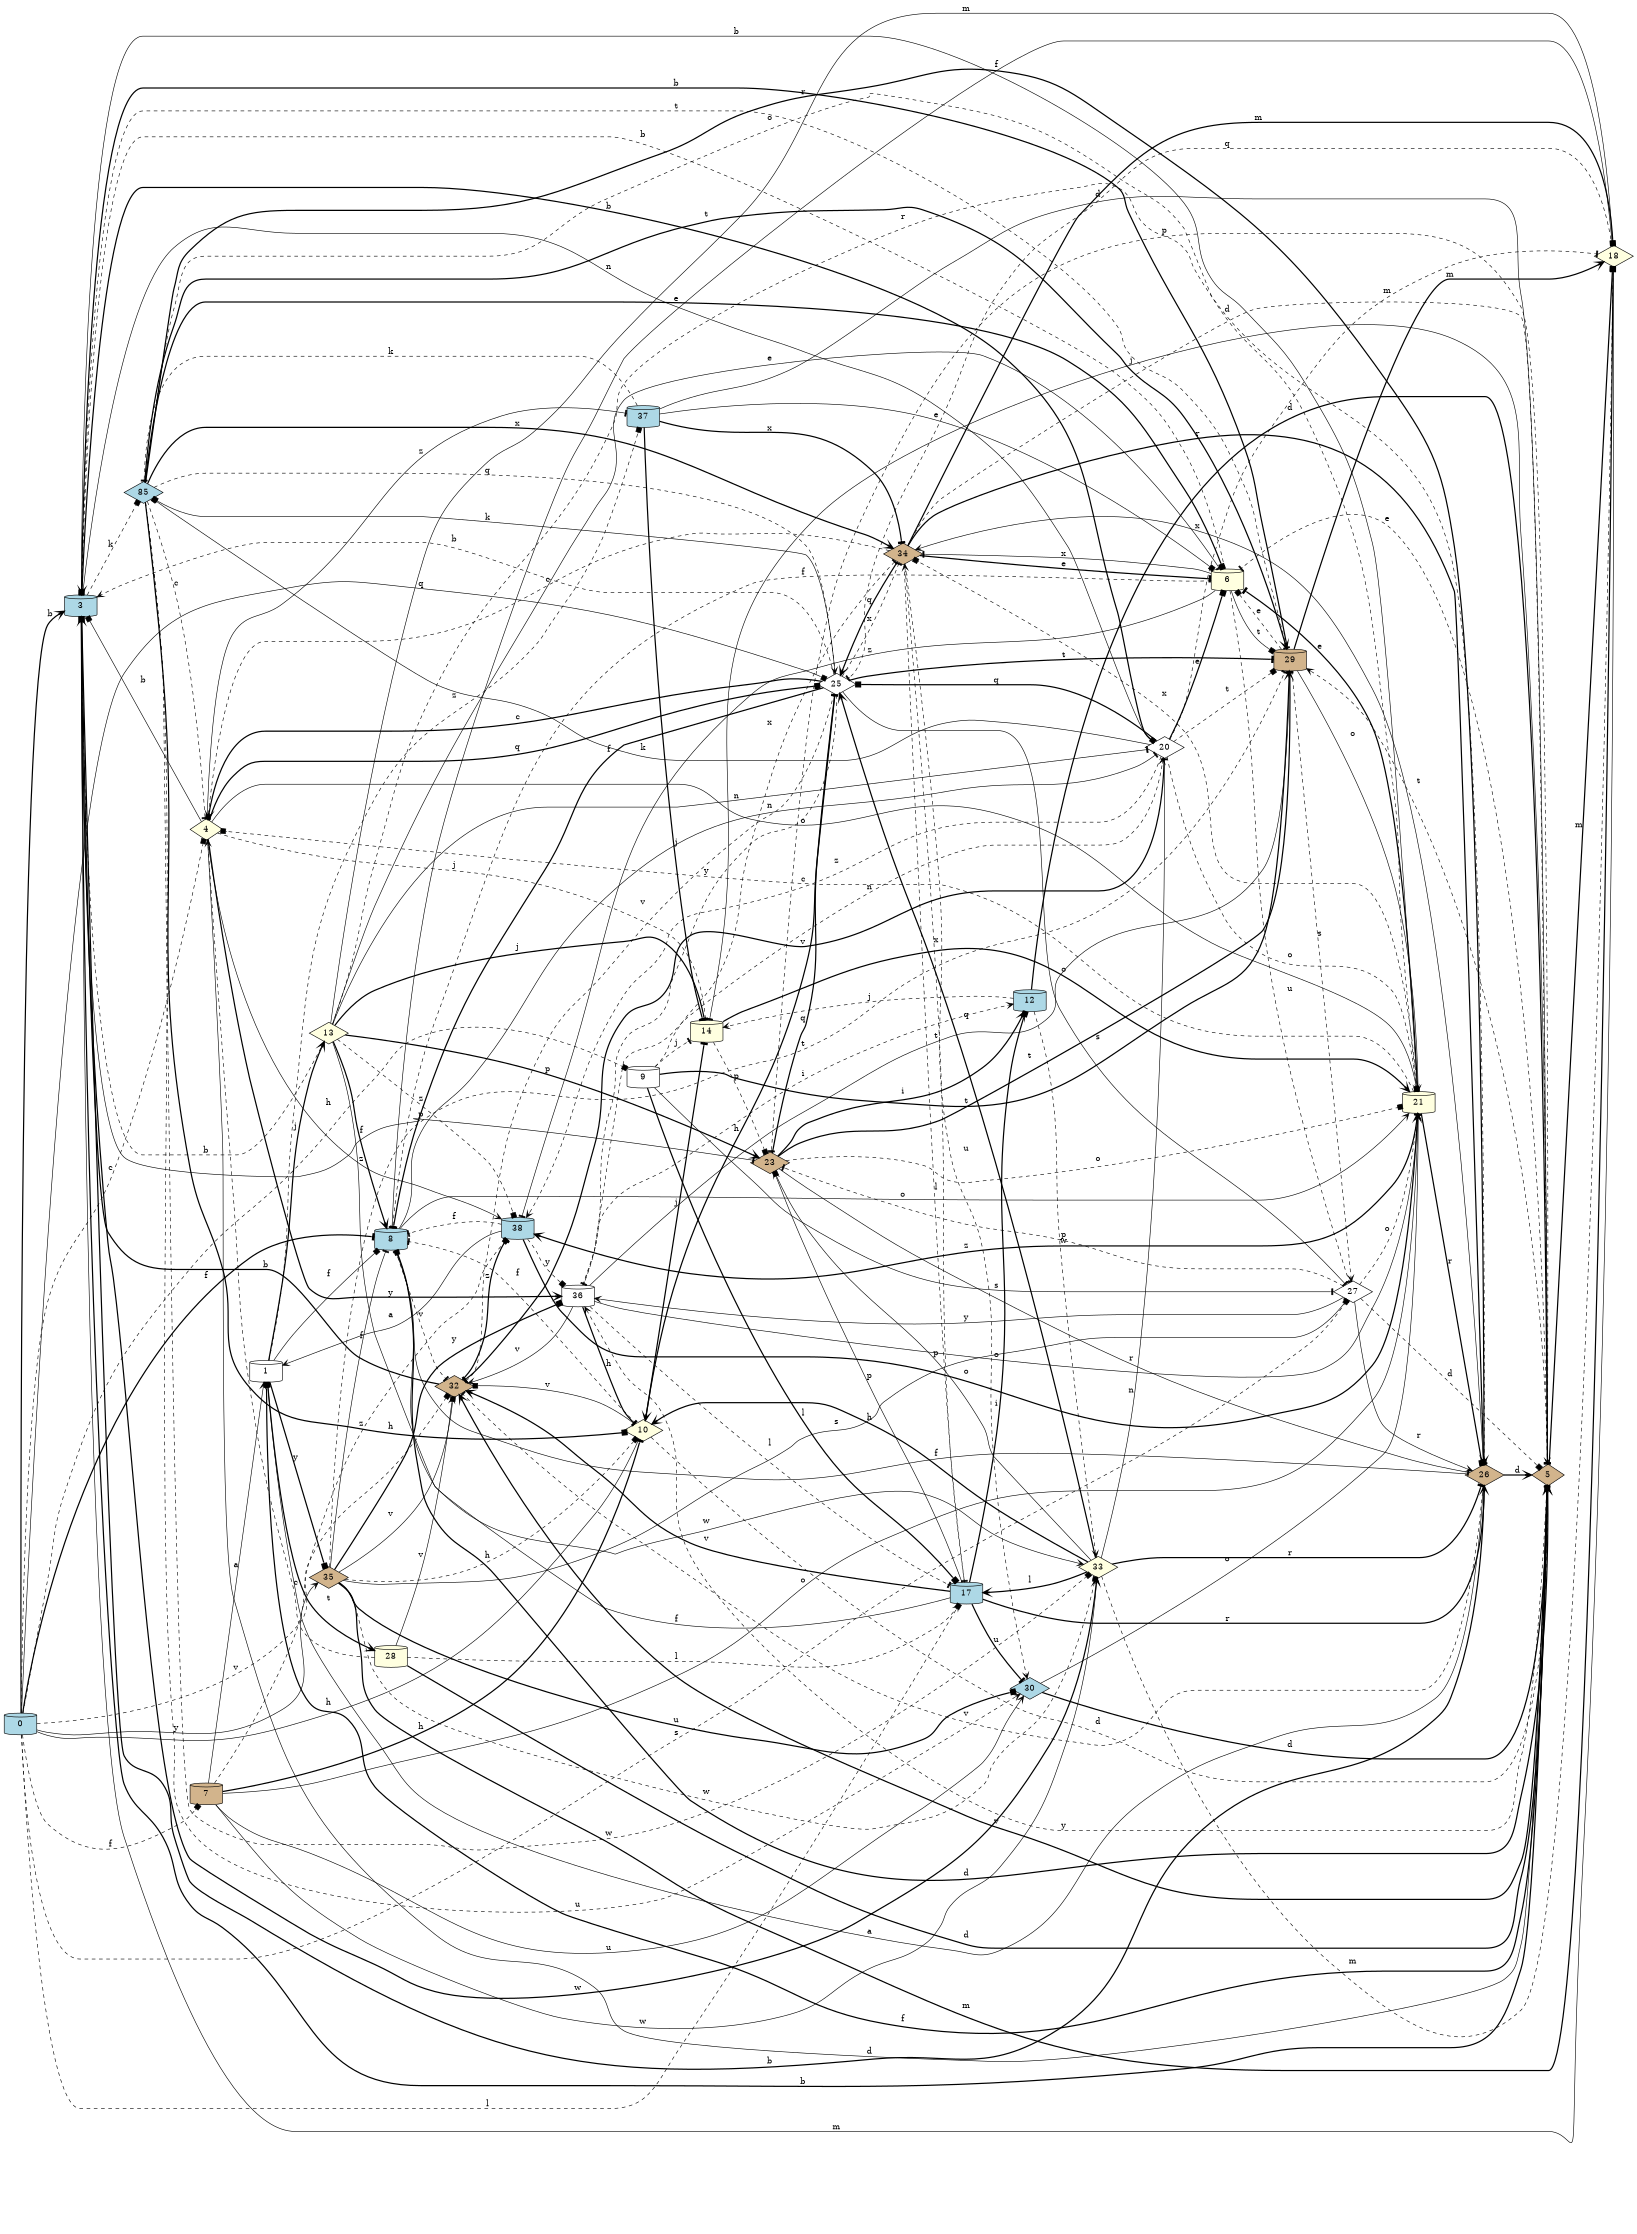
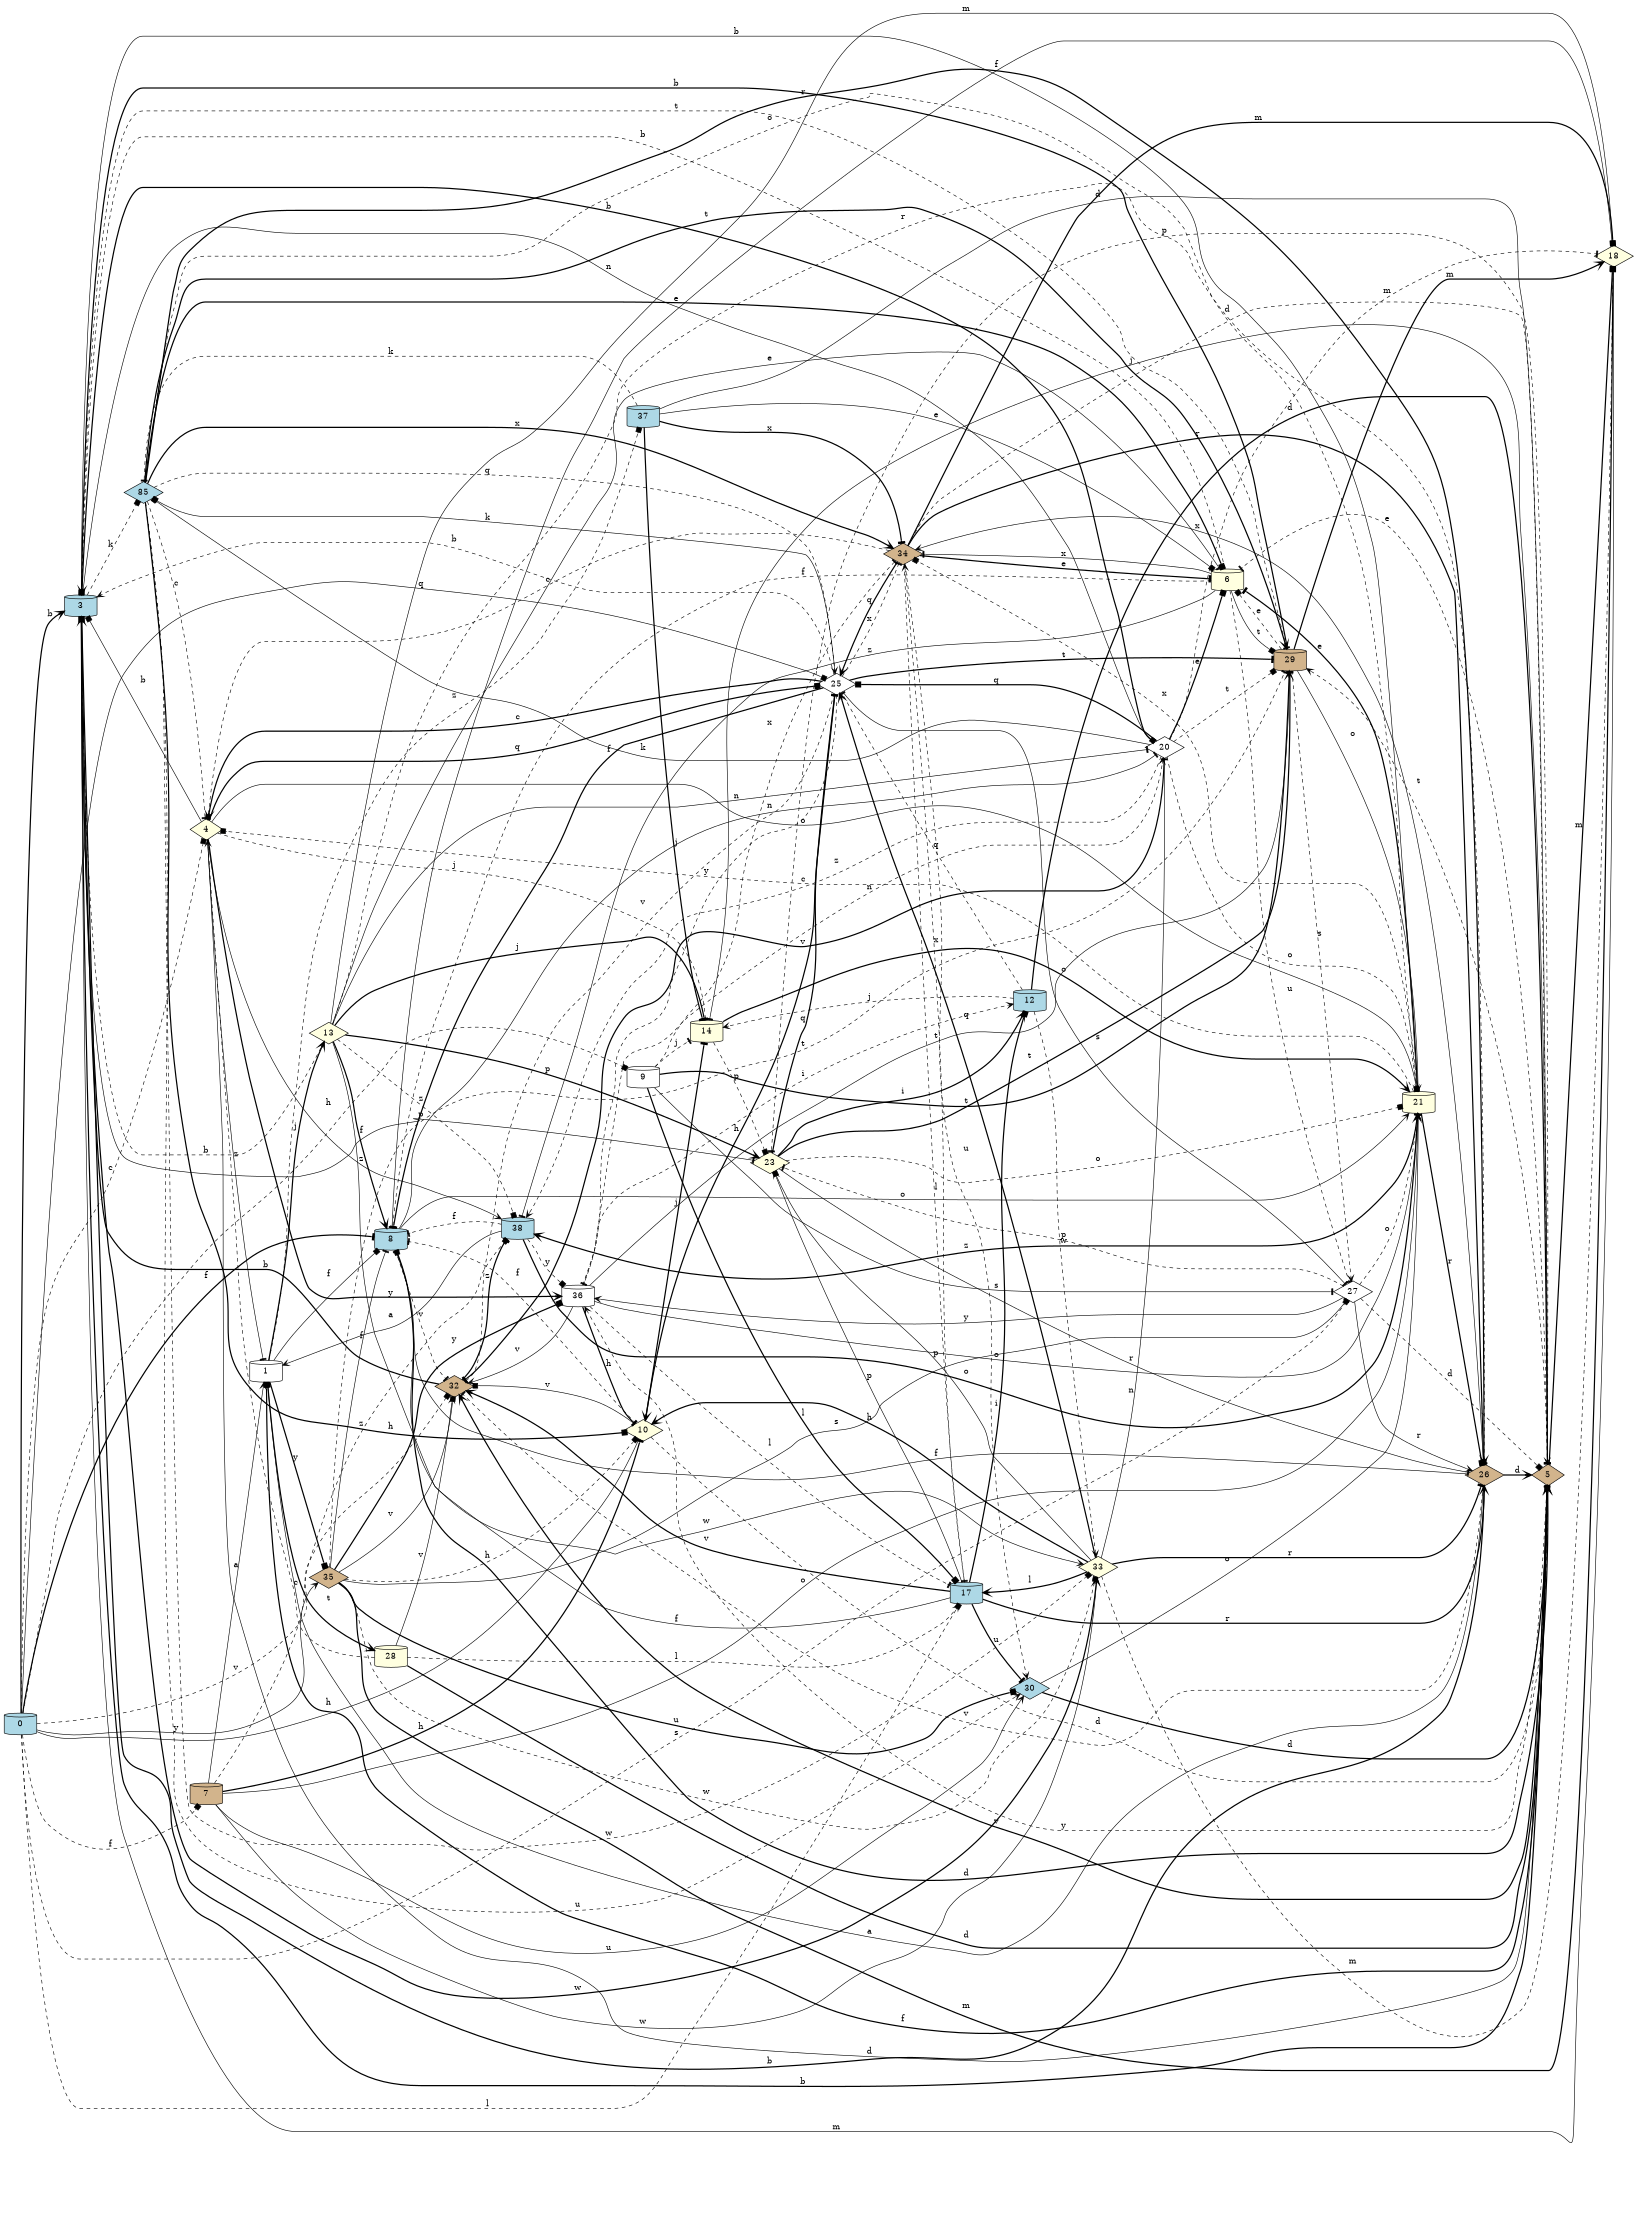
(1134, 169) -> (931, 844)
(333, 558) -> (235, 1164)
(770, 1163) -> (770, 1163)
